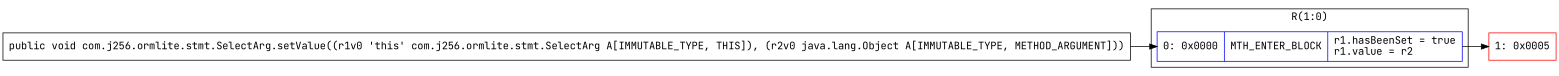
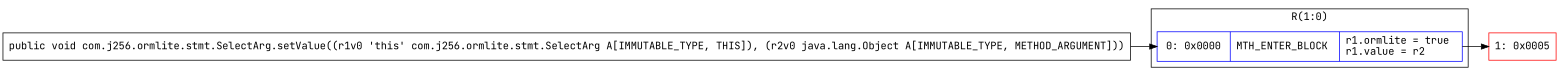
(1395, 41) -> (1398, 41)
